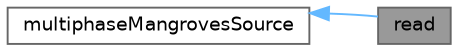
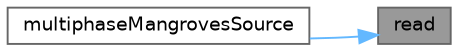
(354, 15) -> (334, 38)
